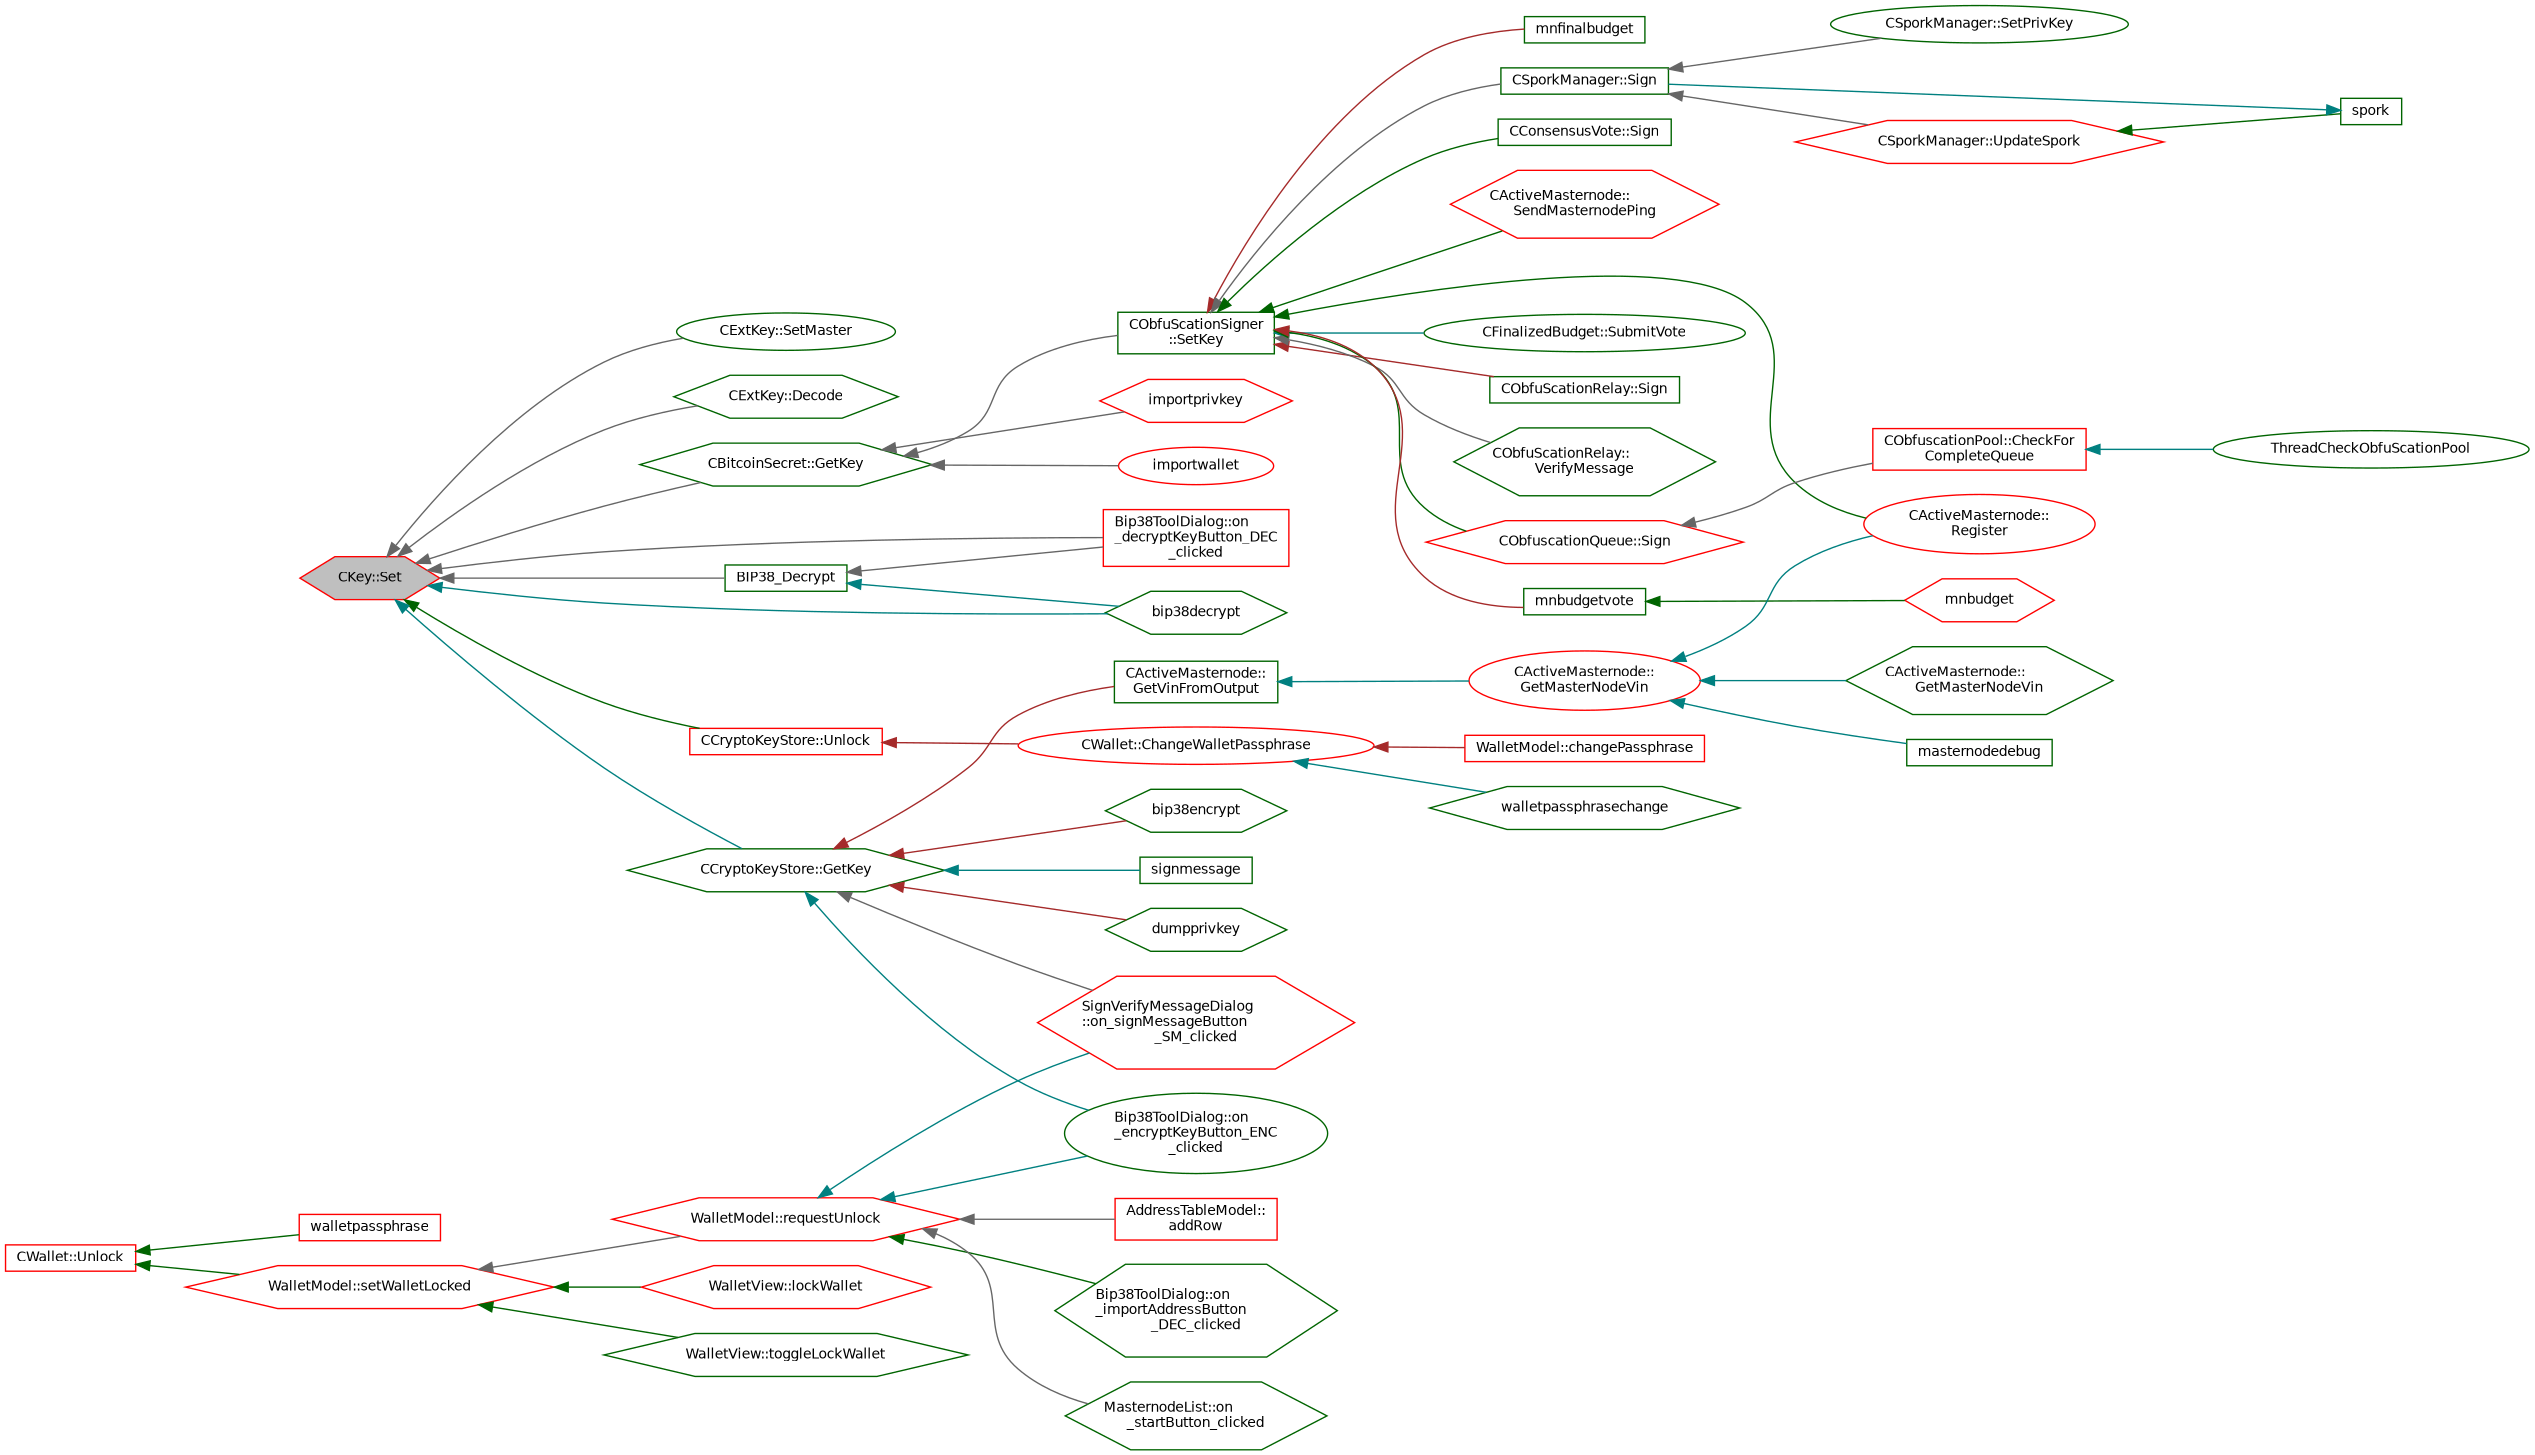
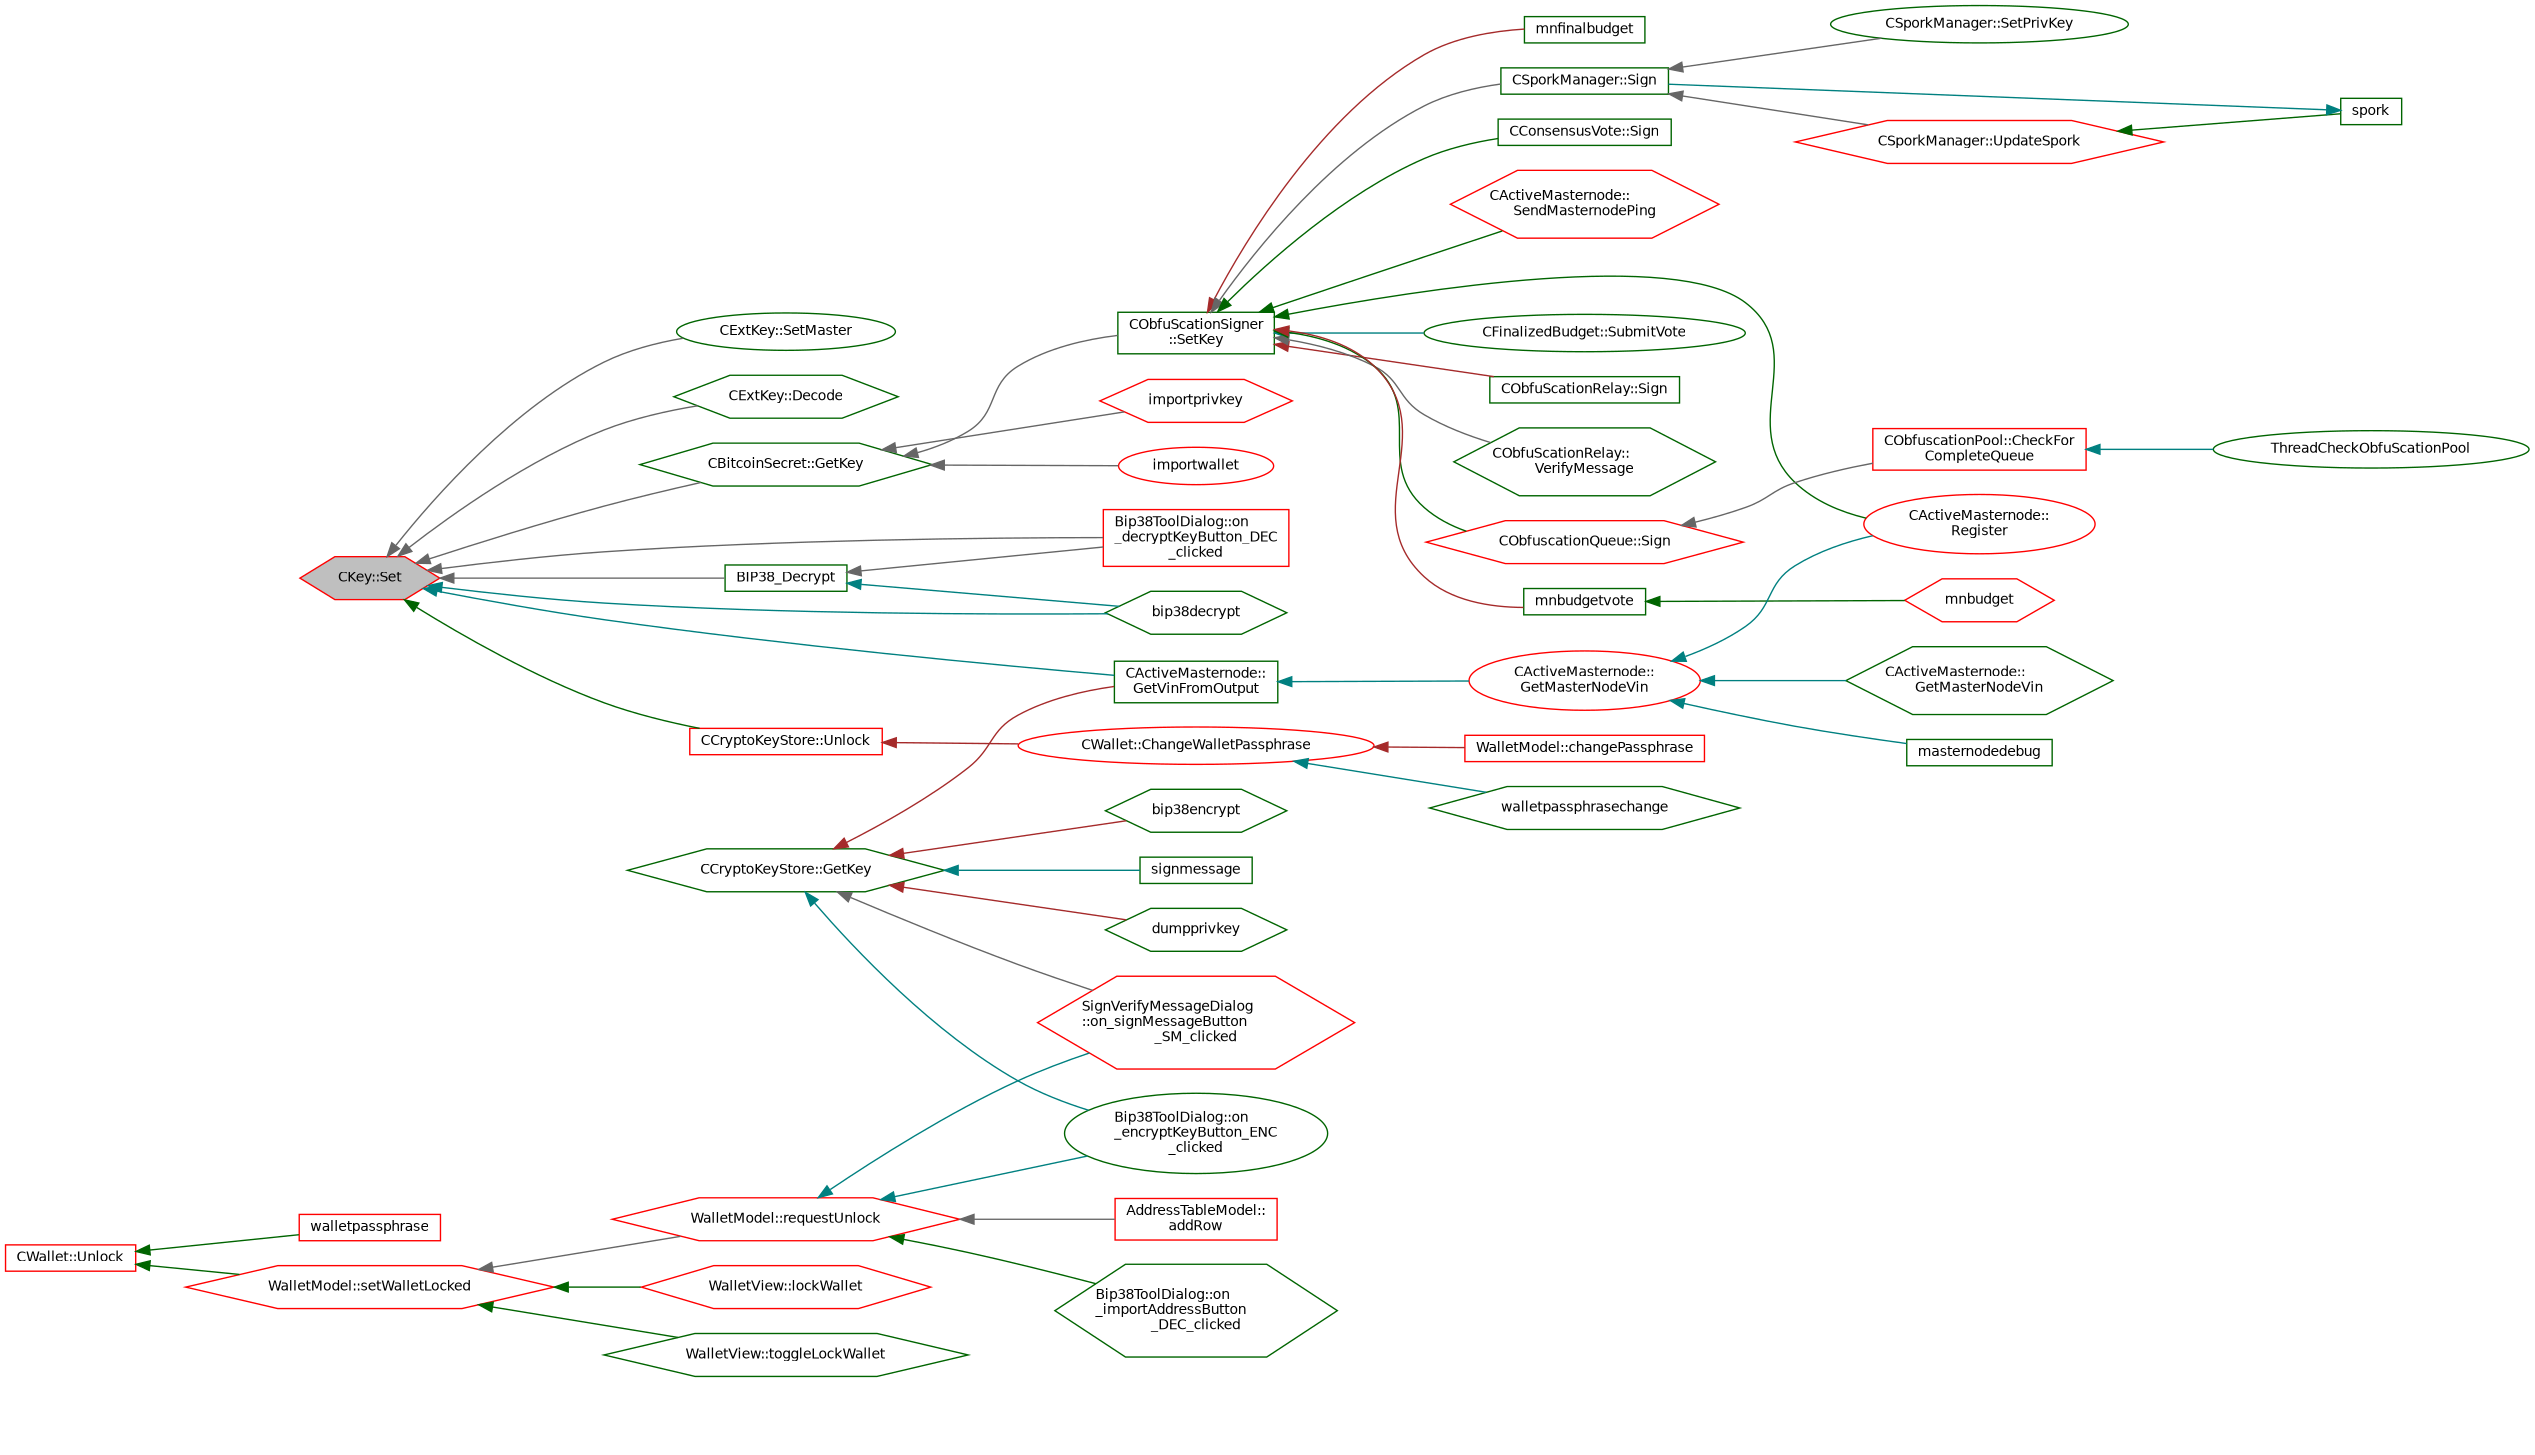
(566, 740) -> (775, 641)
(1196, 1416) -> none
